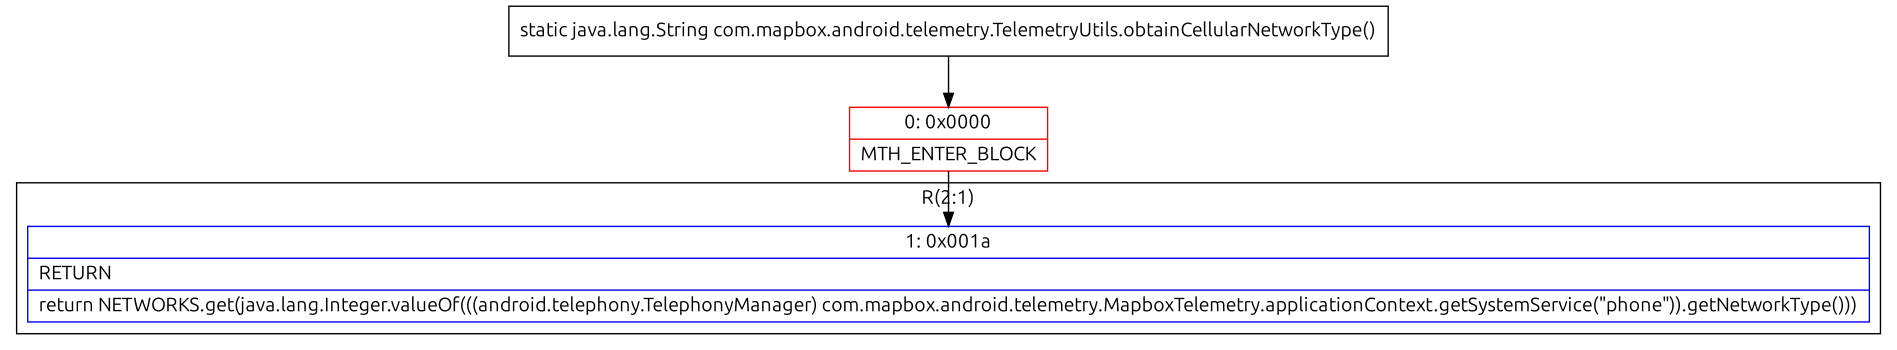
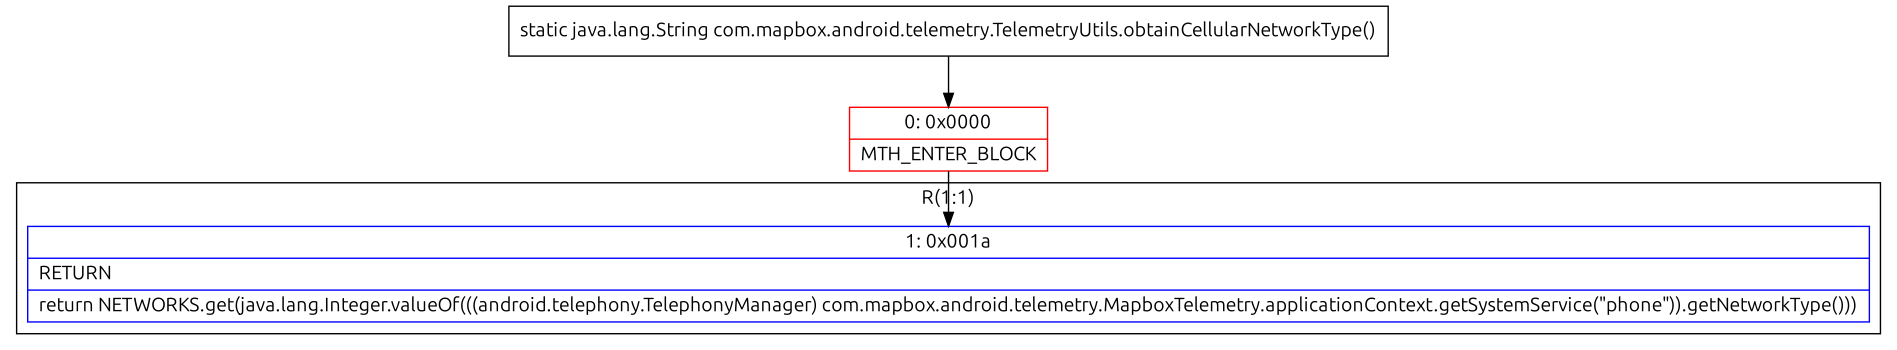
(949, 199) -> (949, 199)
